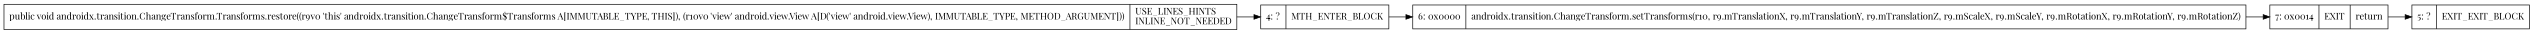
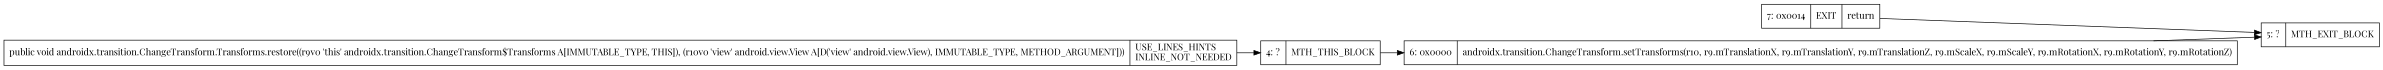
(1337, 17) -> (1333, 52)
(2255, 17) -> (2204, 39)
(2483, 17) -> (2333, 35)
